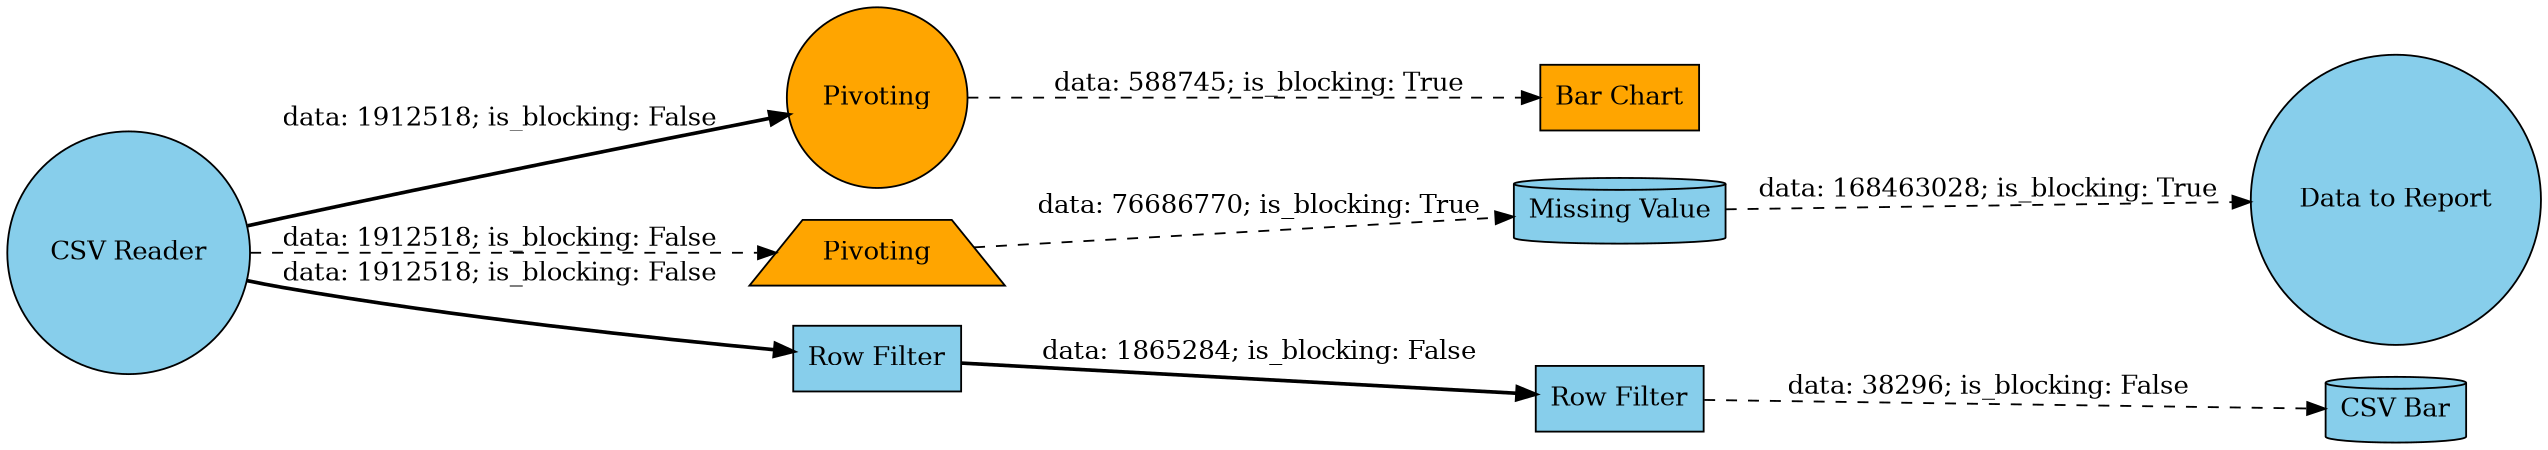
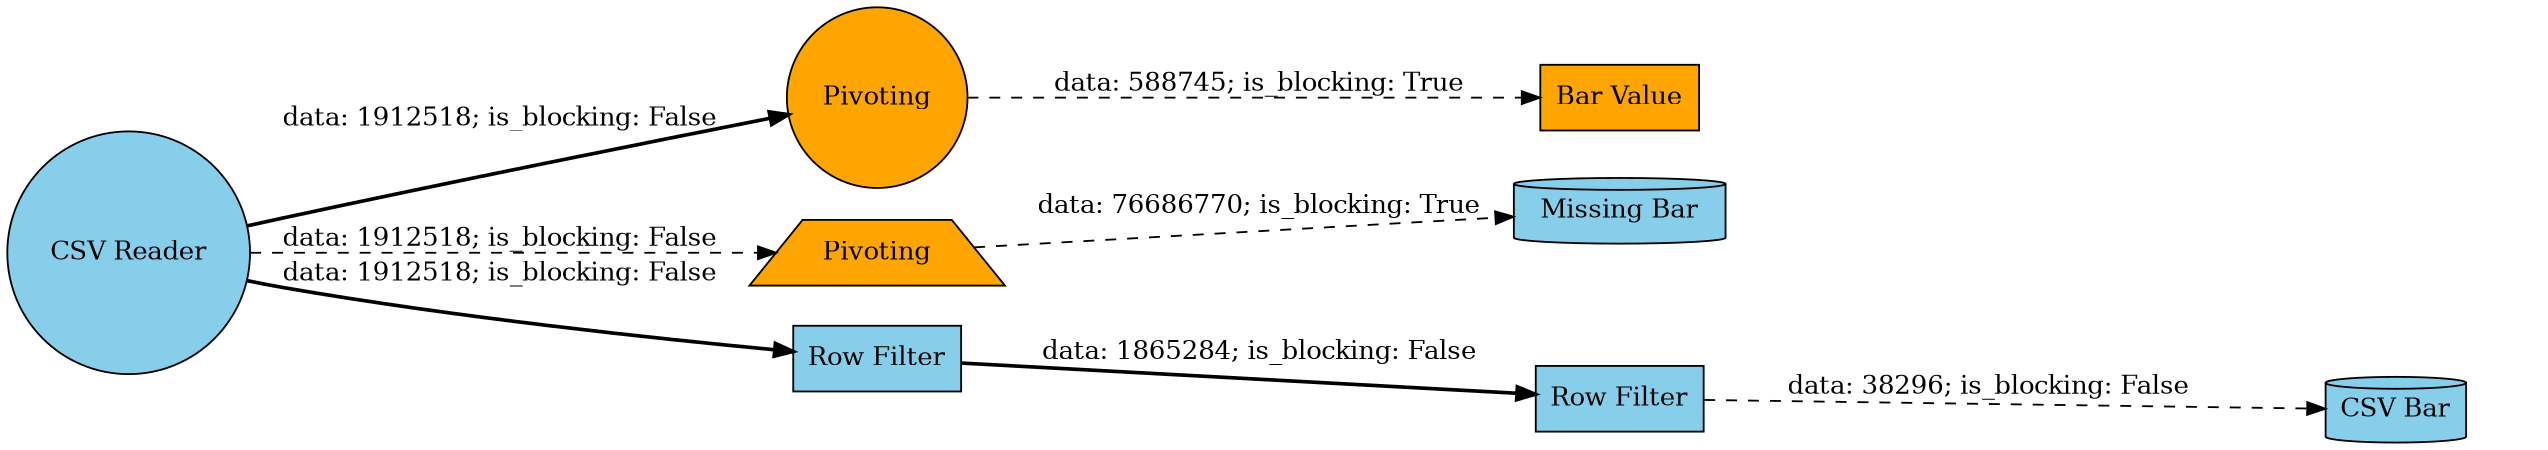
(1620, 98) -> (1620, 98)
(2396, 200) -> none
(1620, 211) -> (1620, 211)
